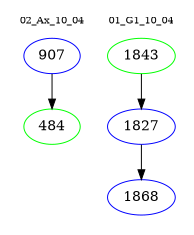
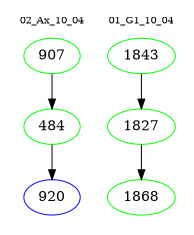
(52, 56) -> (52, 56)
(141, 127) -> (141, 127)
none -> (52, 197)
(141, 197) -> (141, 197)
